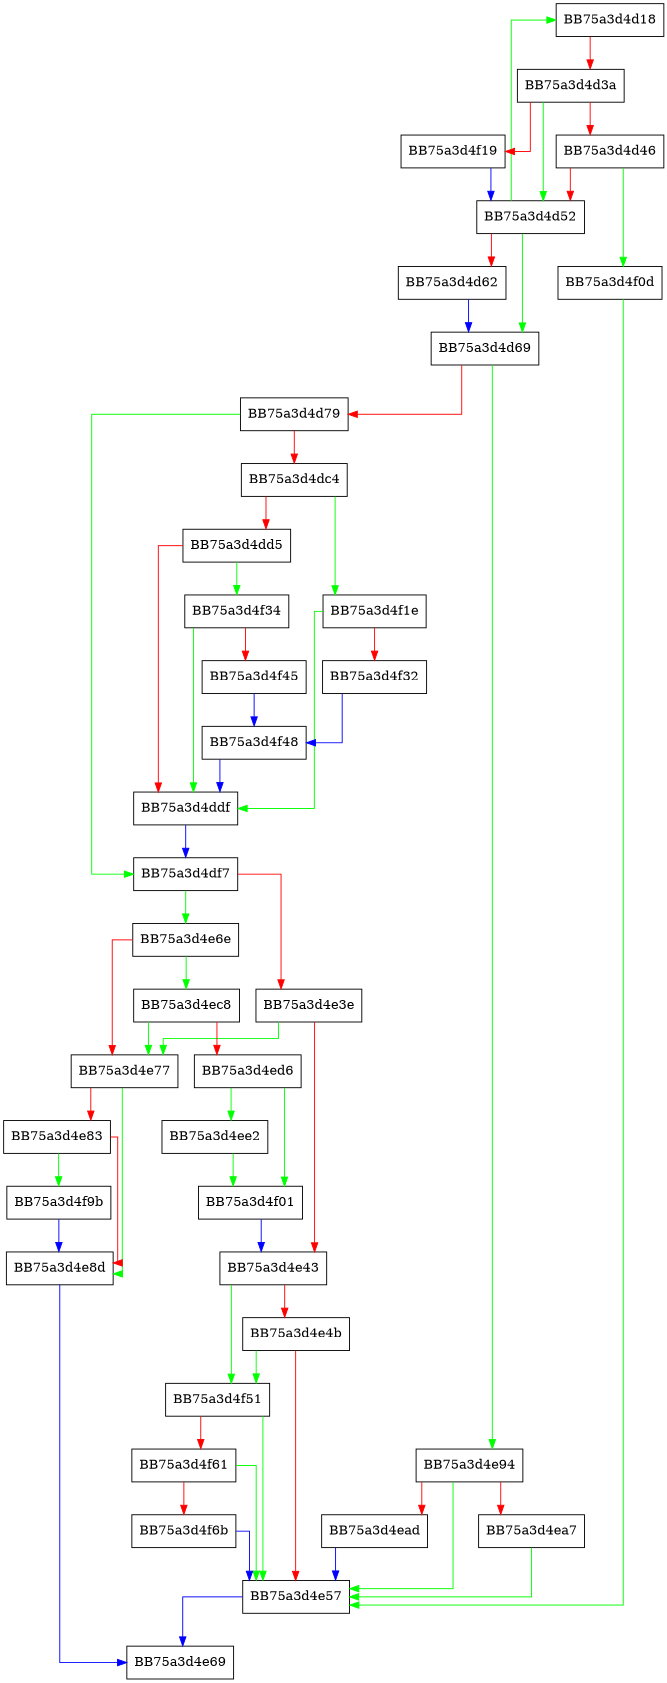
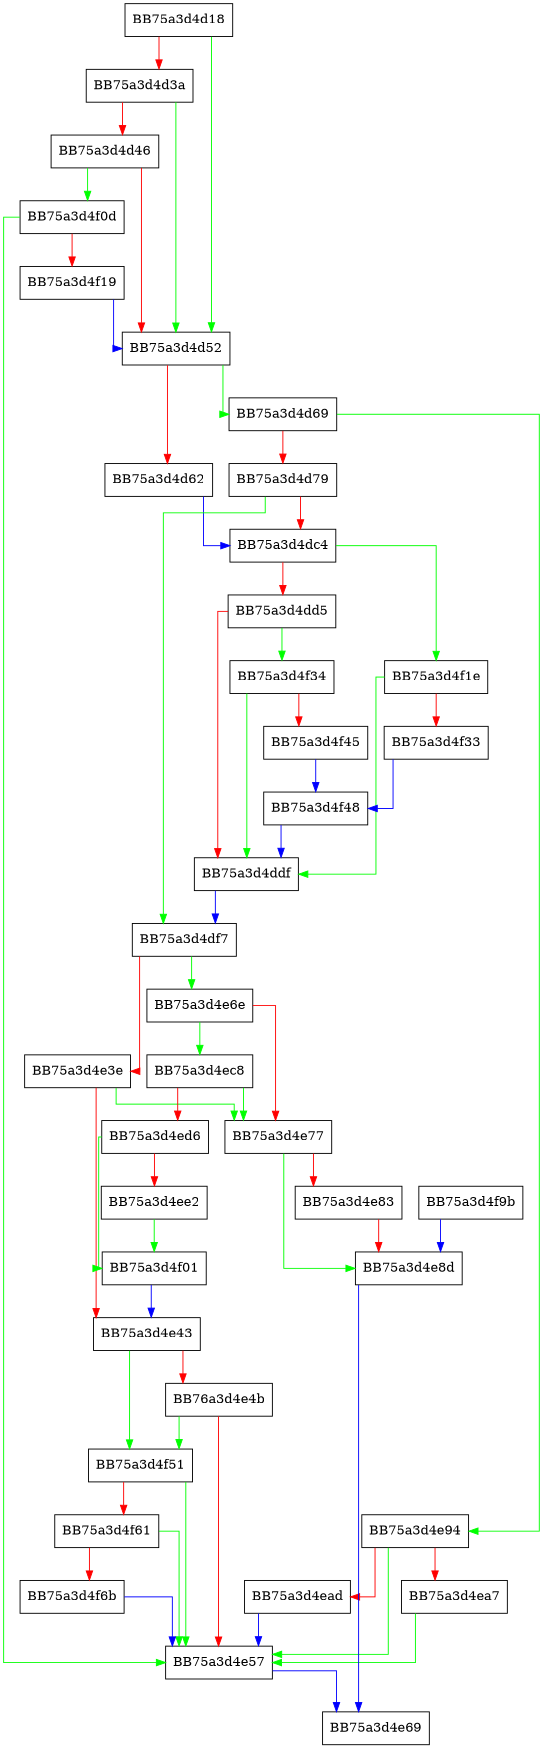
(511, 93) -> (211, 180)
(530, 135) -> (72, 245)
(469, 311) -> (203, 530)
(375, 677) -> (436, 743)
(231, 1099) -> (154, 1165)
(59, 1165) -> none
(296, 1334) -> (219, 1400)
